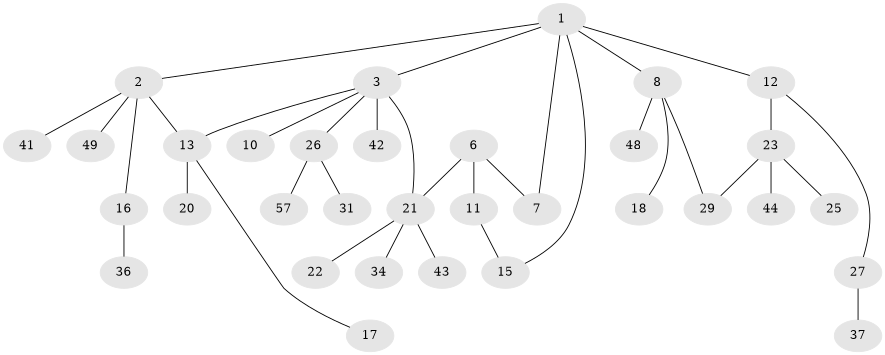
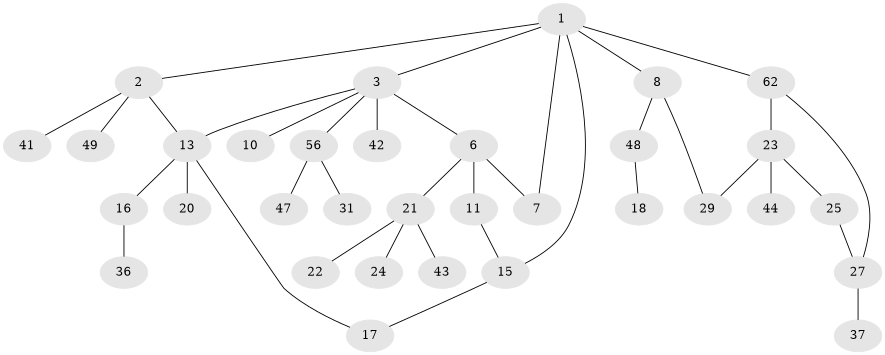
(771, 83) -> (771, 83)
(412, 142) -> (426, 114)
(131, 146) -> (156, 177)
(314, 146) -> (314, 146)
(668, 148) -> (637, 178)
(284, 209) -> (284, 209)
none -> (846, 241)
(379, 273) -> (379, 273)
none -> (438, 305)
